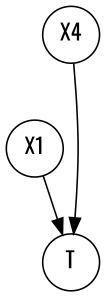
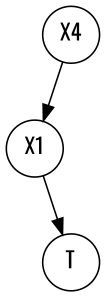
(78, 140) -> (56, 84)
